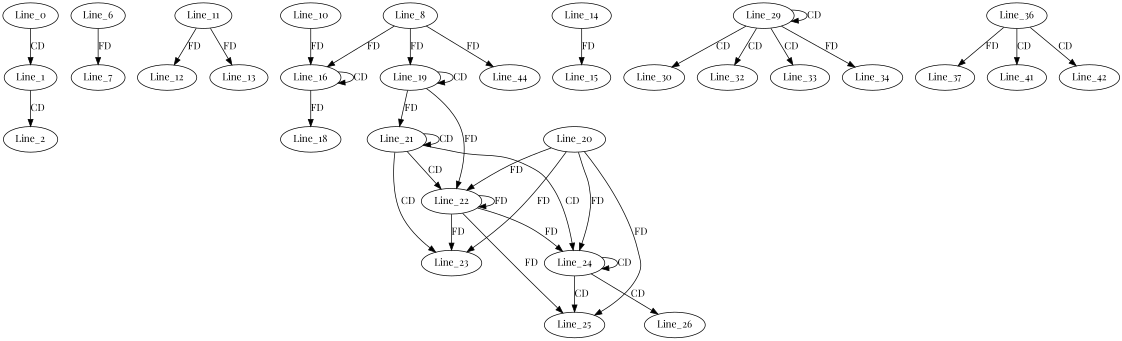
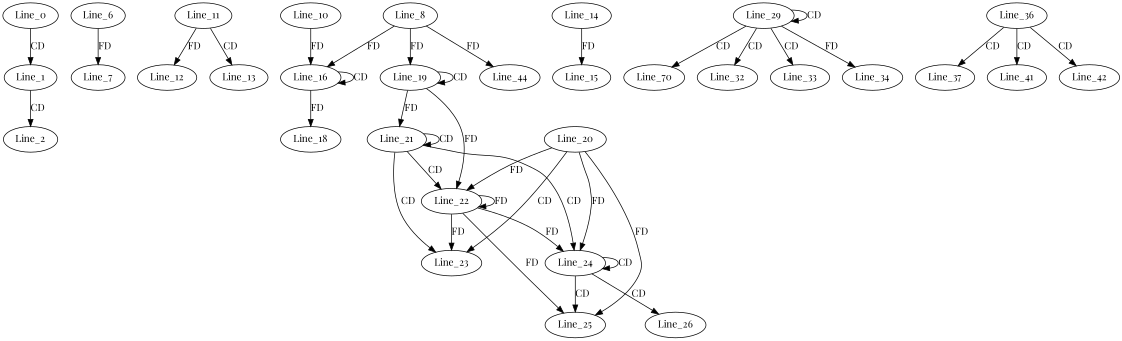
(230, 47) -> (230, 47)
(992, 47) -> (993, 47)
(654, 78) -> (654, 78)
(544, 201) -> (545, 201)
